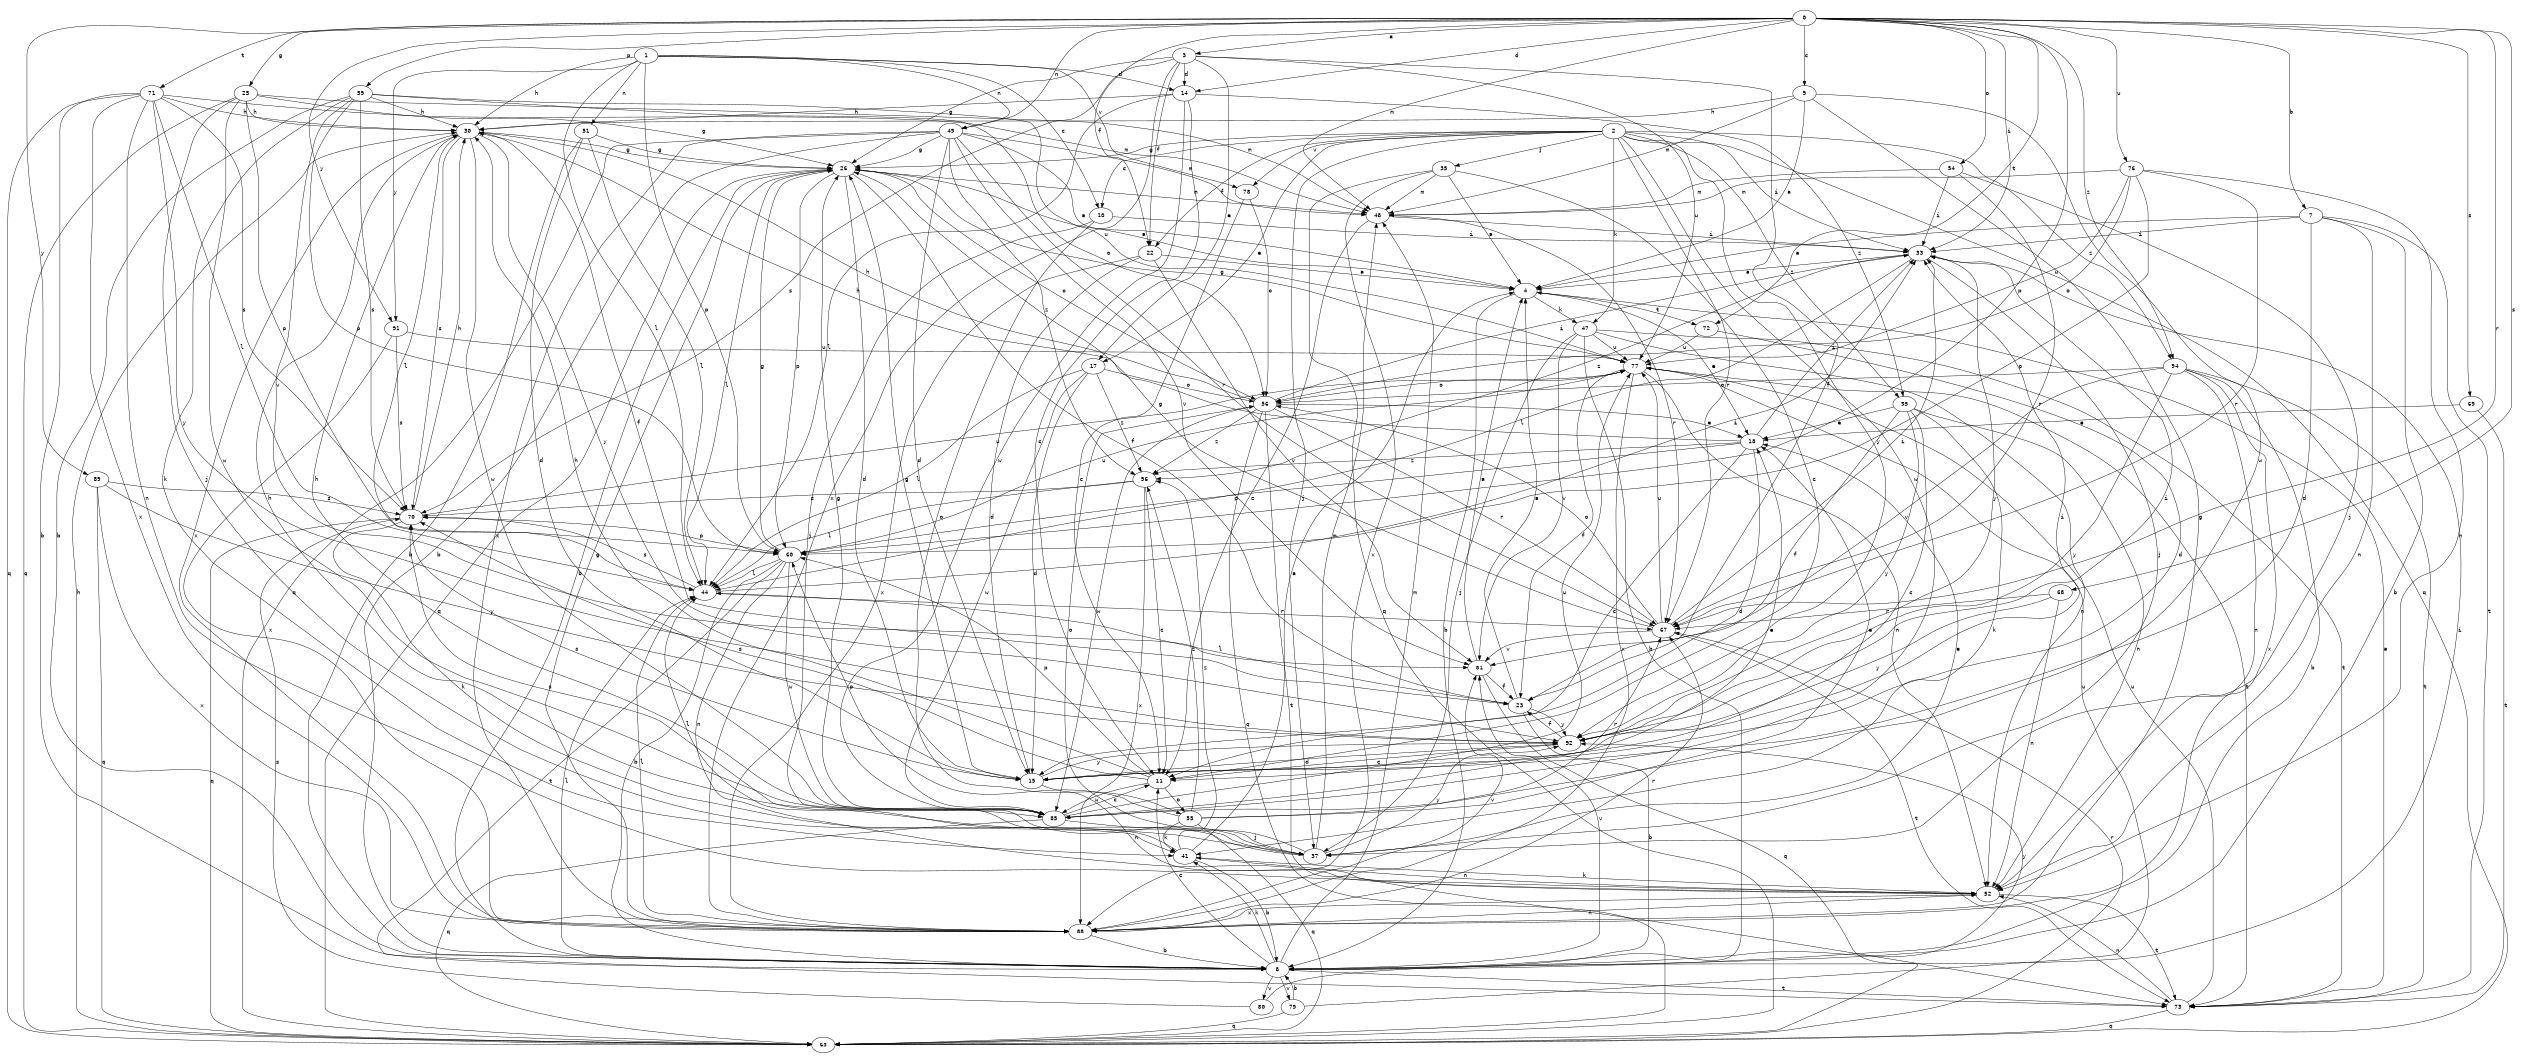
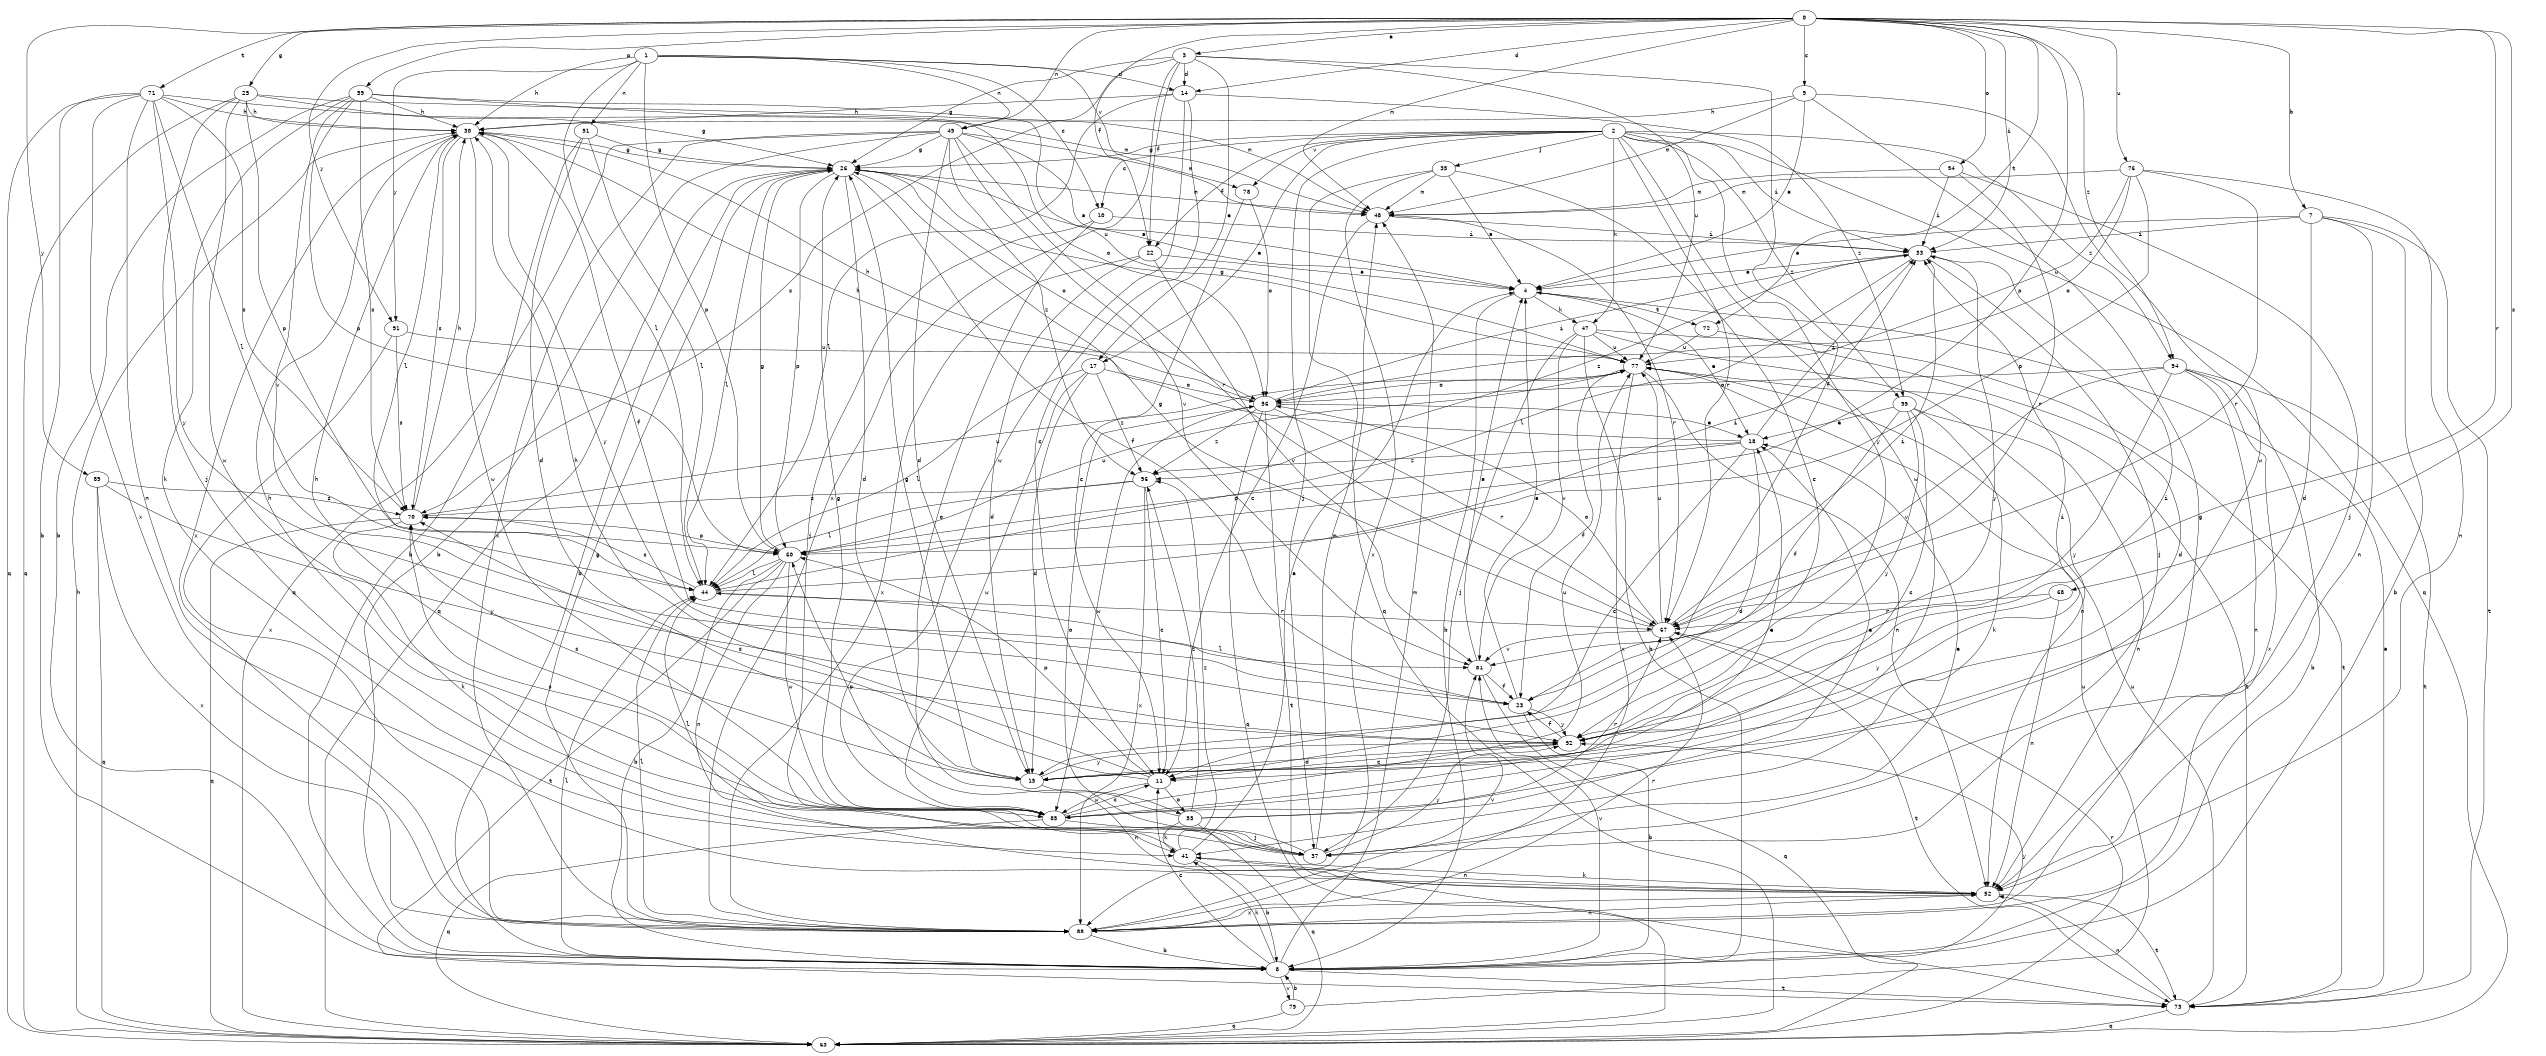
(2471, 404) -> none
(1262, 1007) -> none
